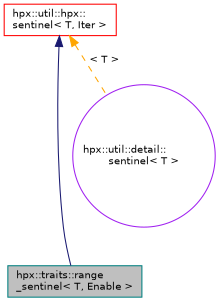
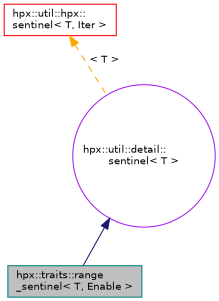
(59, 157) -> (94, 247)
